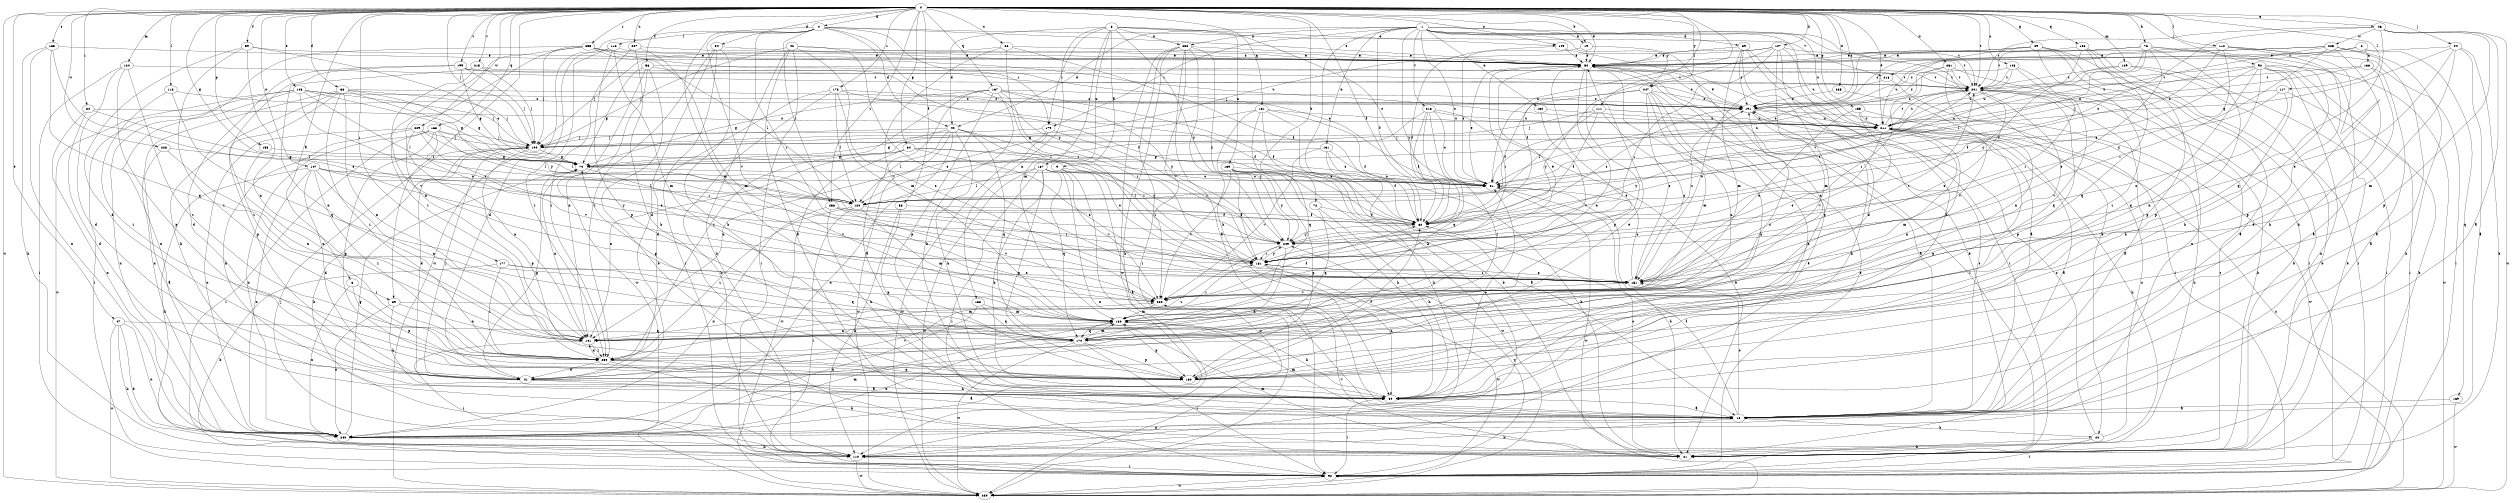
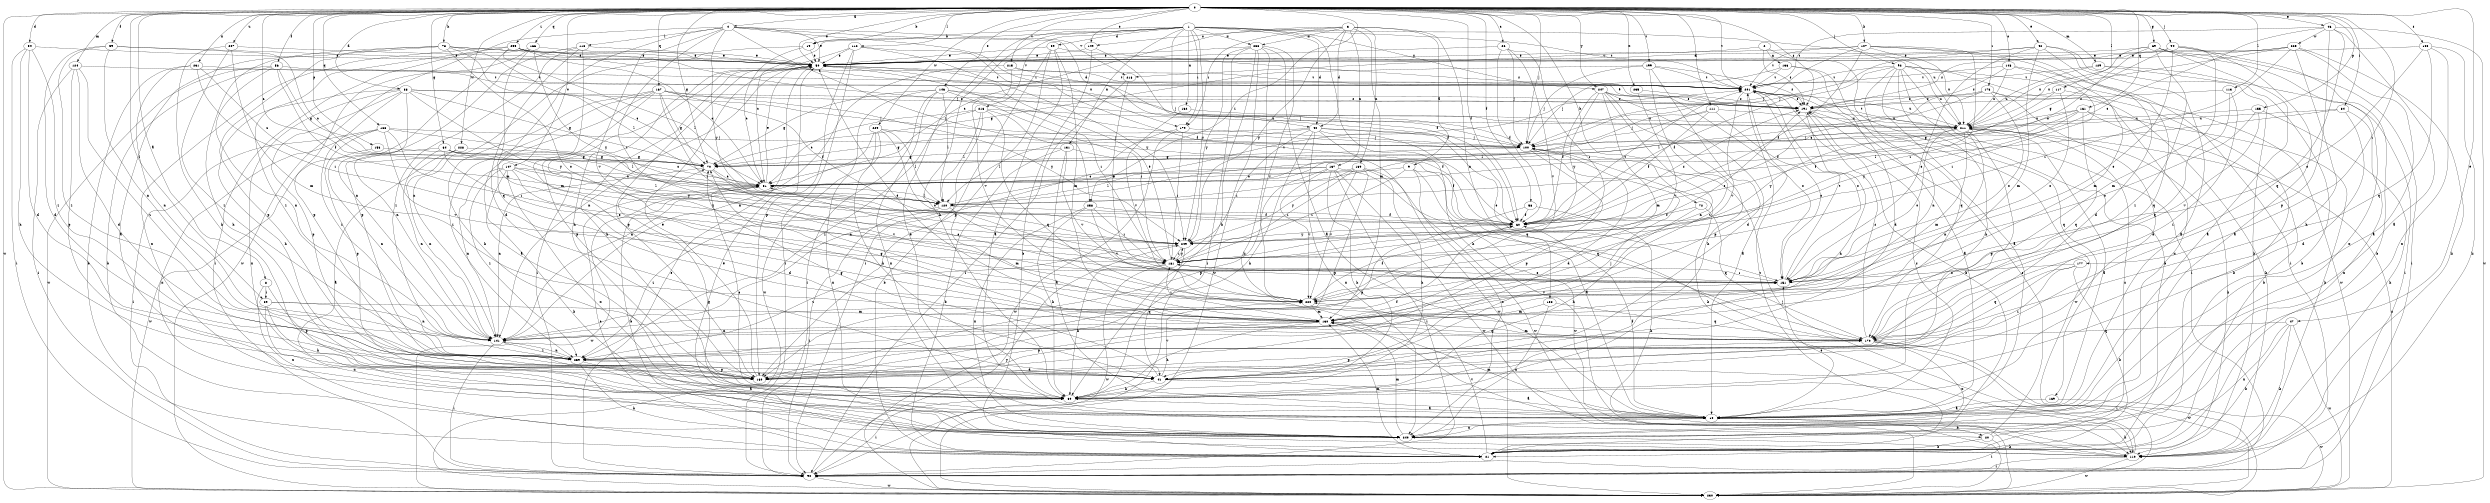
(1446, 9) -> (1624, 8)
(1255, 312) -> (1150, 312)
